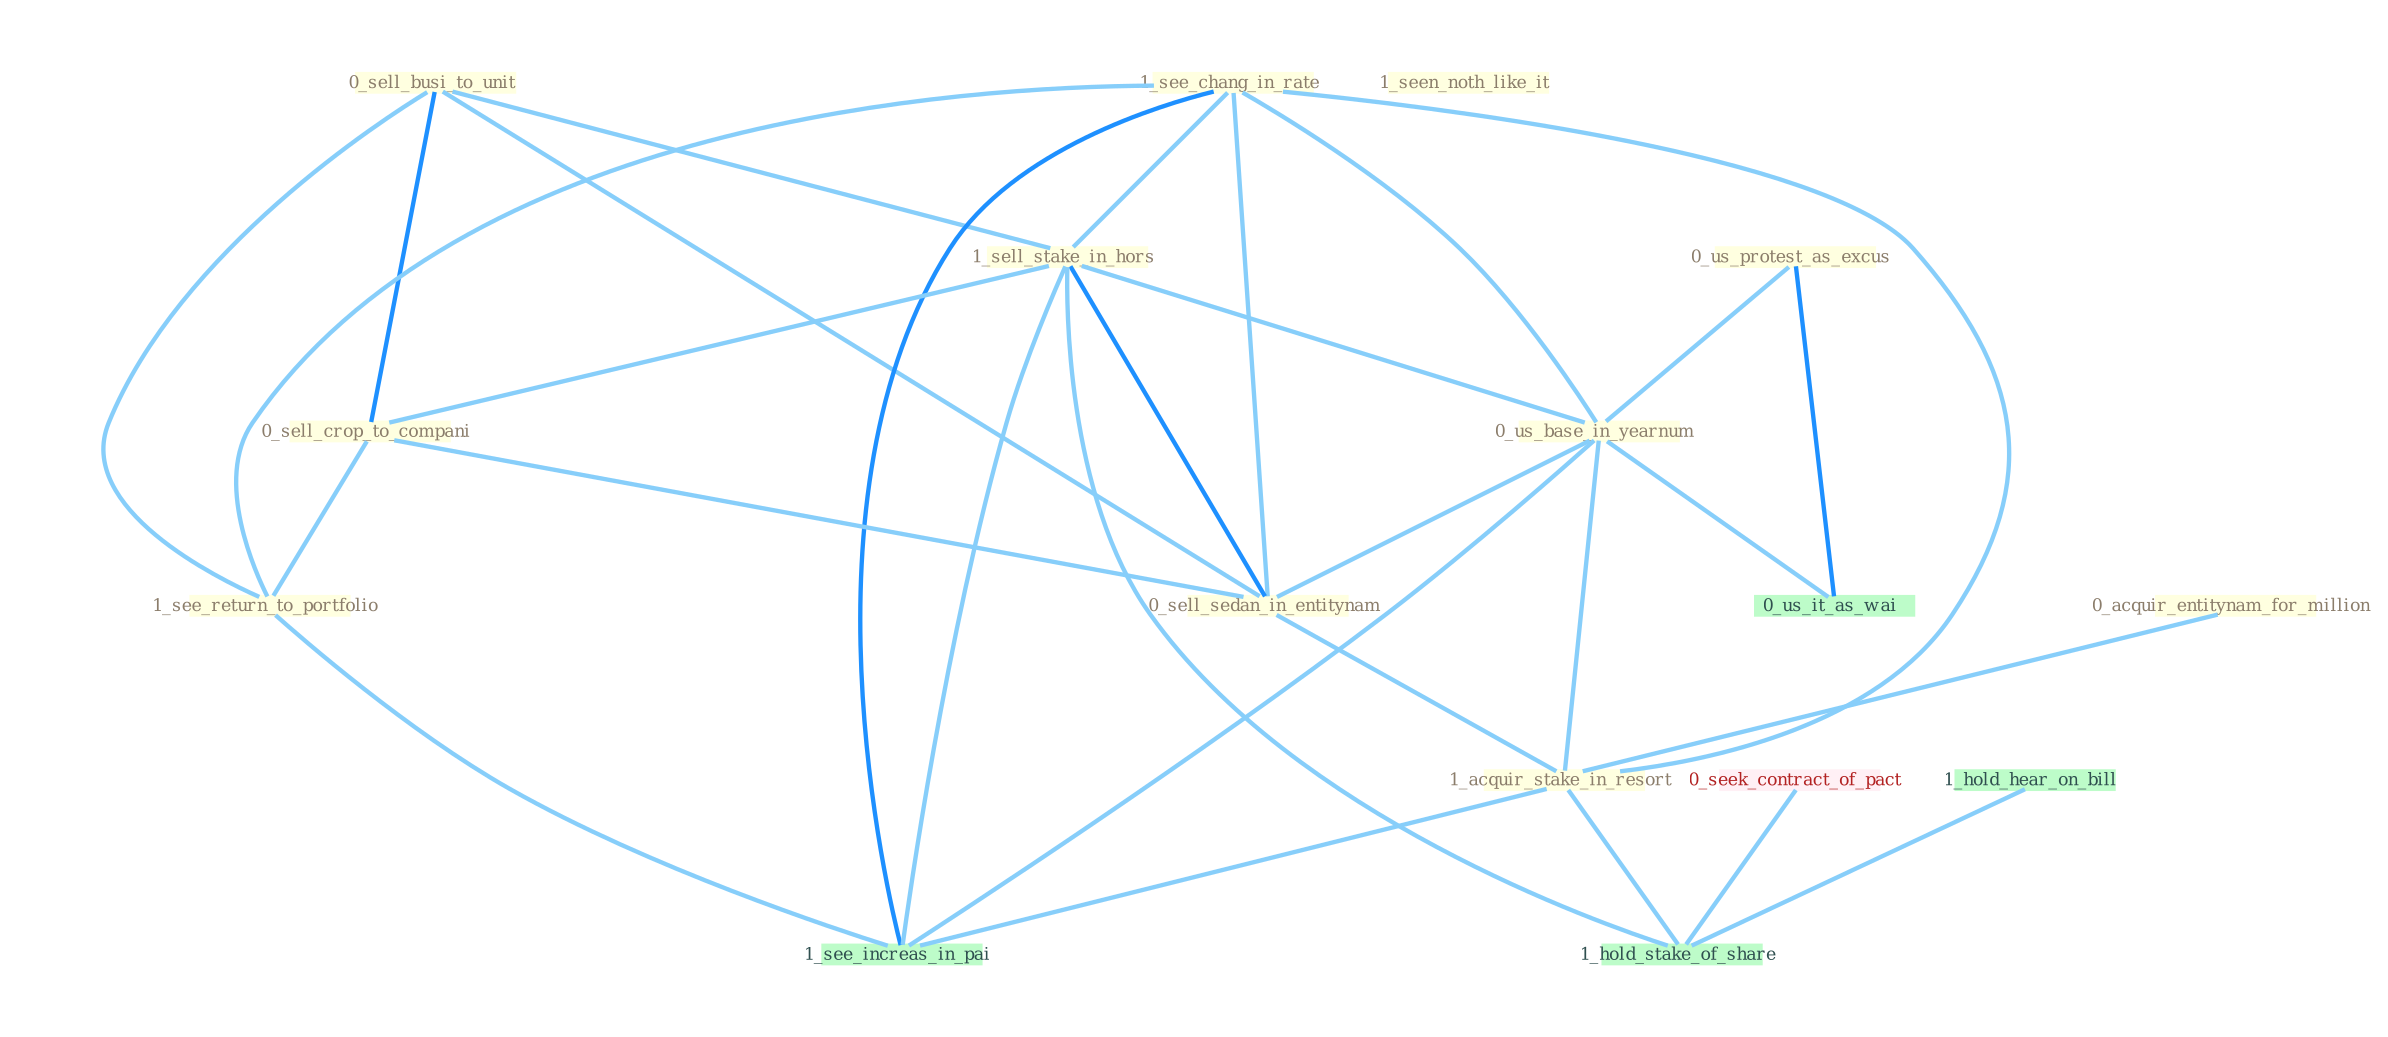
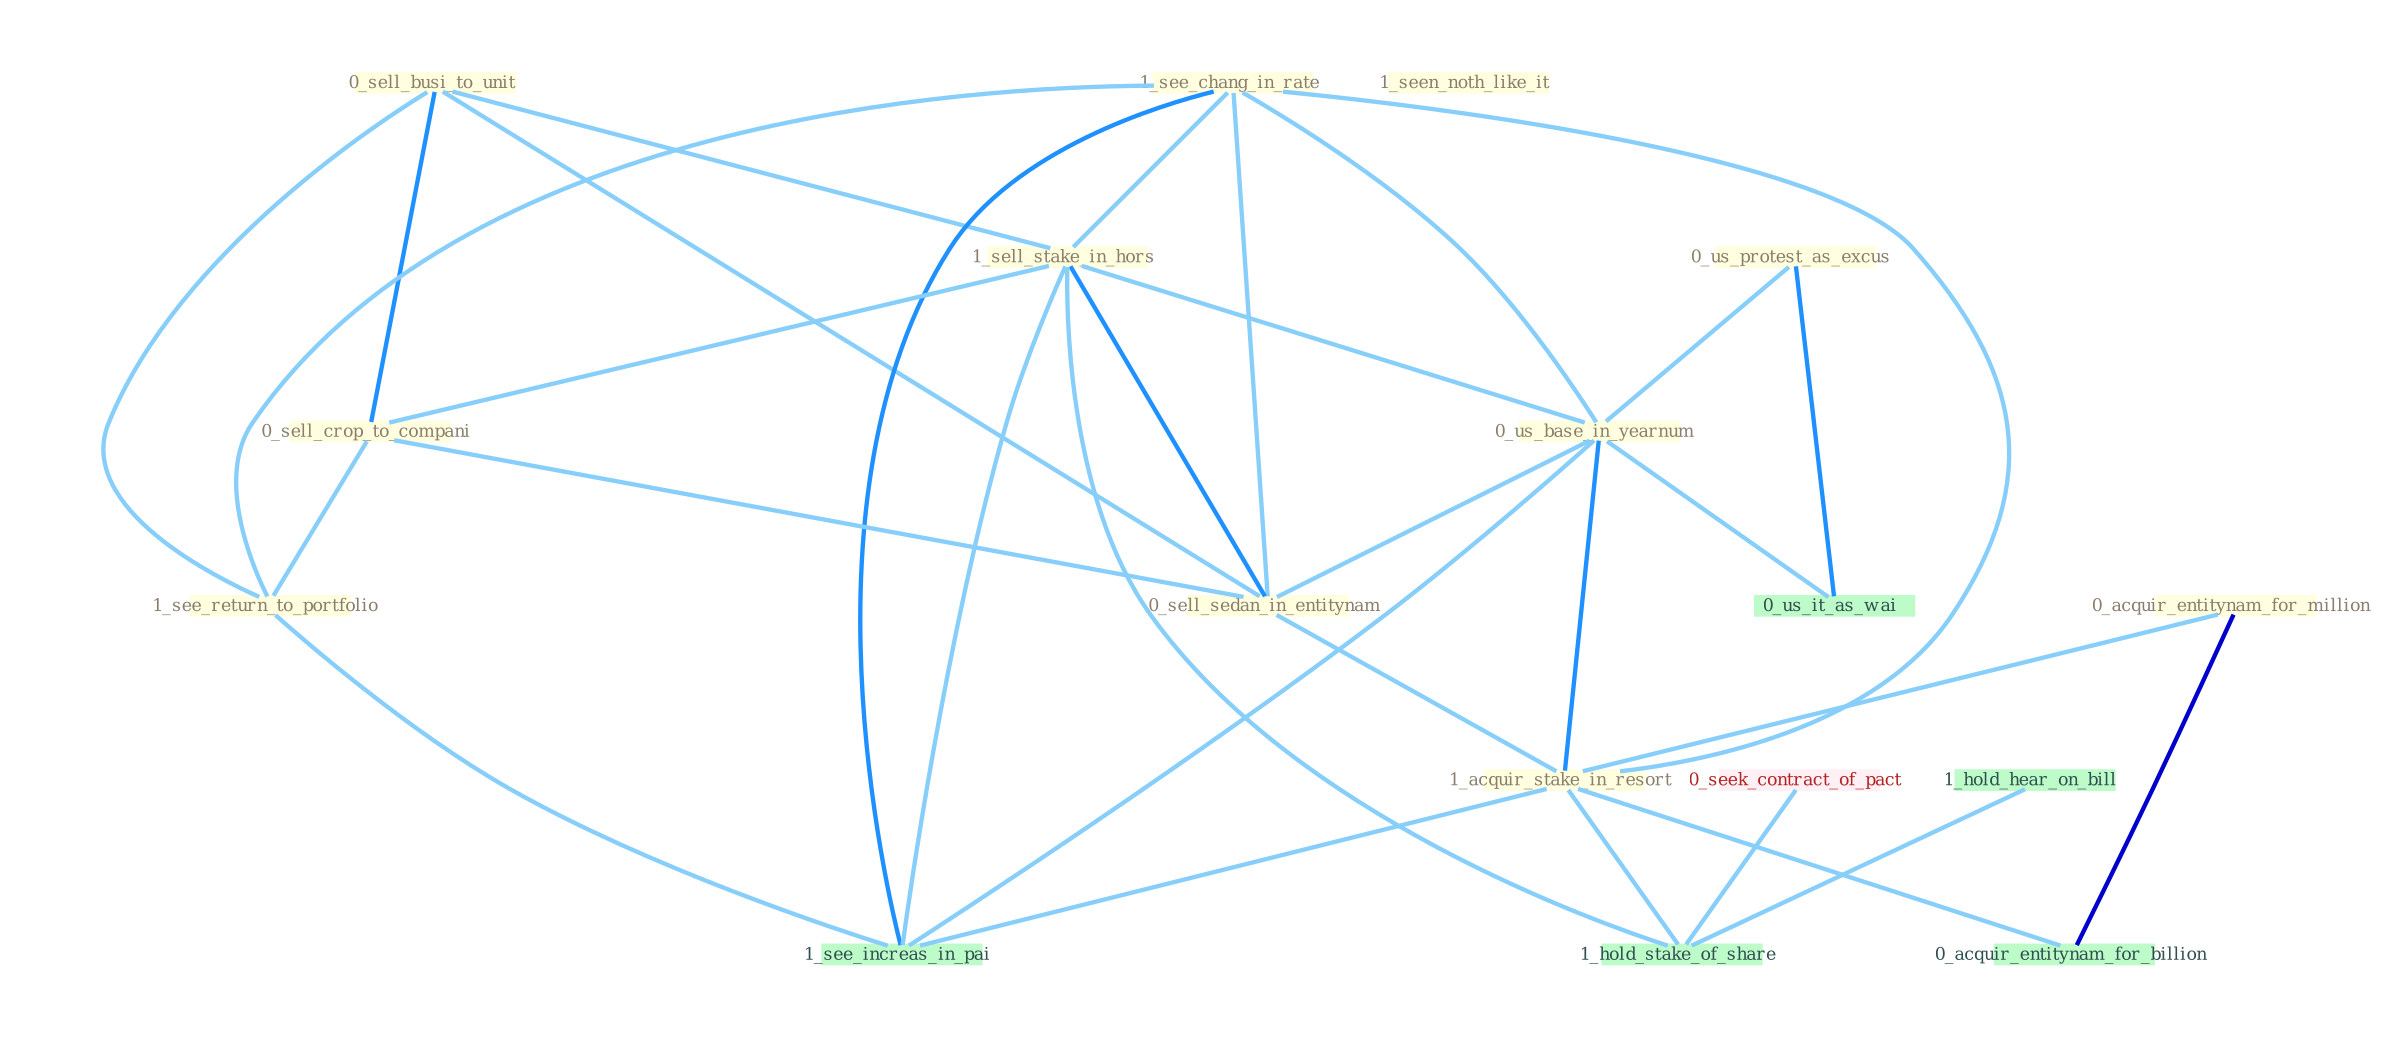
(1582, 606) -> (1582, 606)
none -> (2074, 954)
